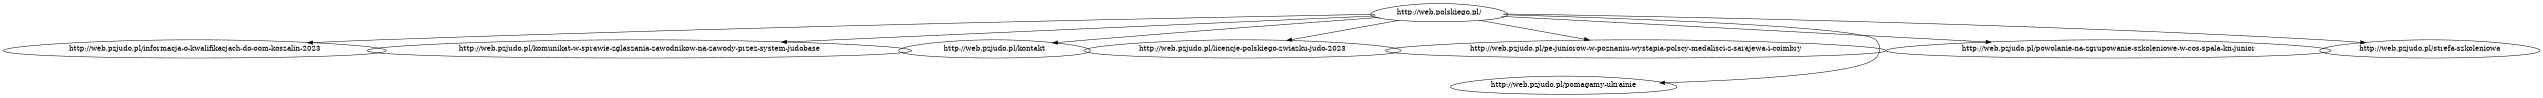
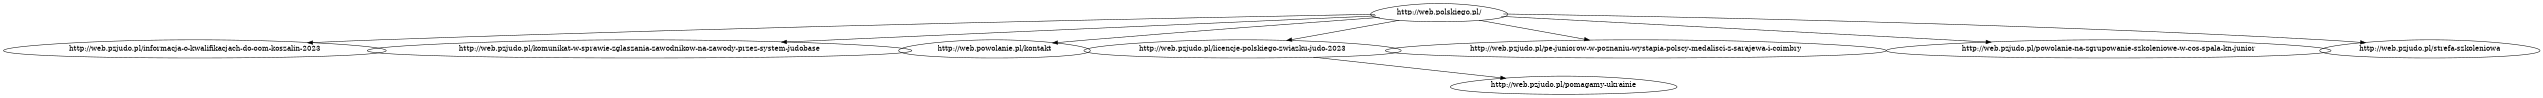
(1807, 29) -> (1407, 67)
(995, 49) -> (995, 49)
